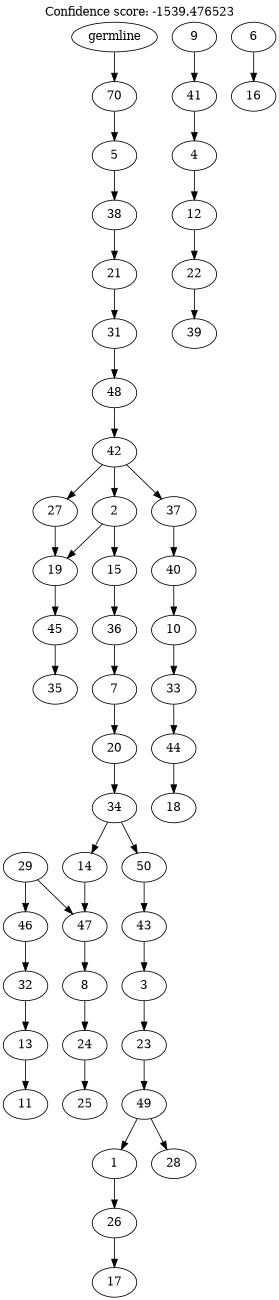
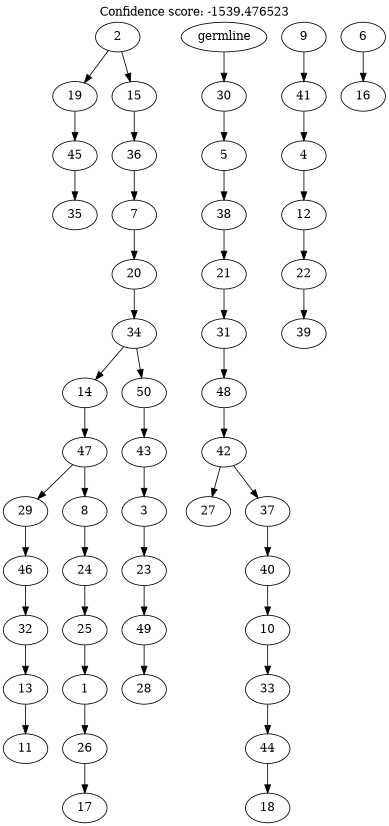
(114, 96) -> (224, 96)
(114, 478) -> none
(55, 537) -> none
(52, 894) -> (58, 479)
(131, 1130) -> (85, 656)
